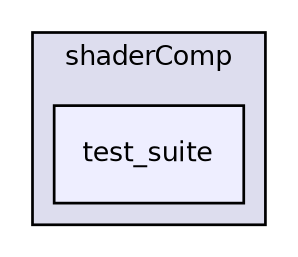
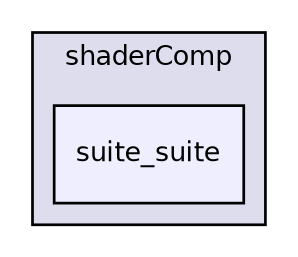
(149, 154) -> (149, 154)
